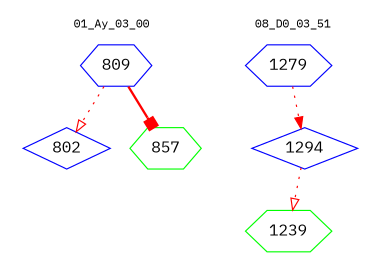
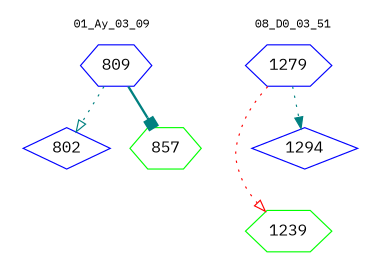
(112, 25) -> (112, 25)
(138, 102) -> (138, 102)
(296, 102) -> (296, 102)
(93, 104) -> (93, 104)
(298, 183) -> (237, 143)
